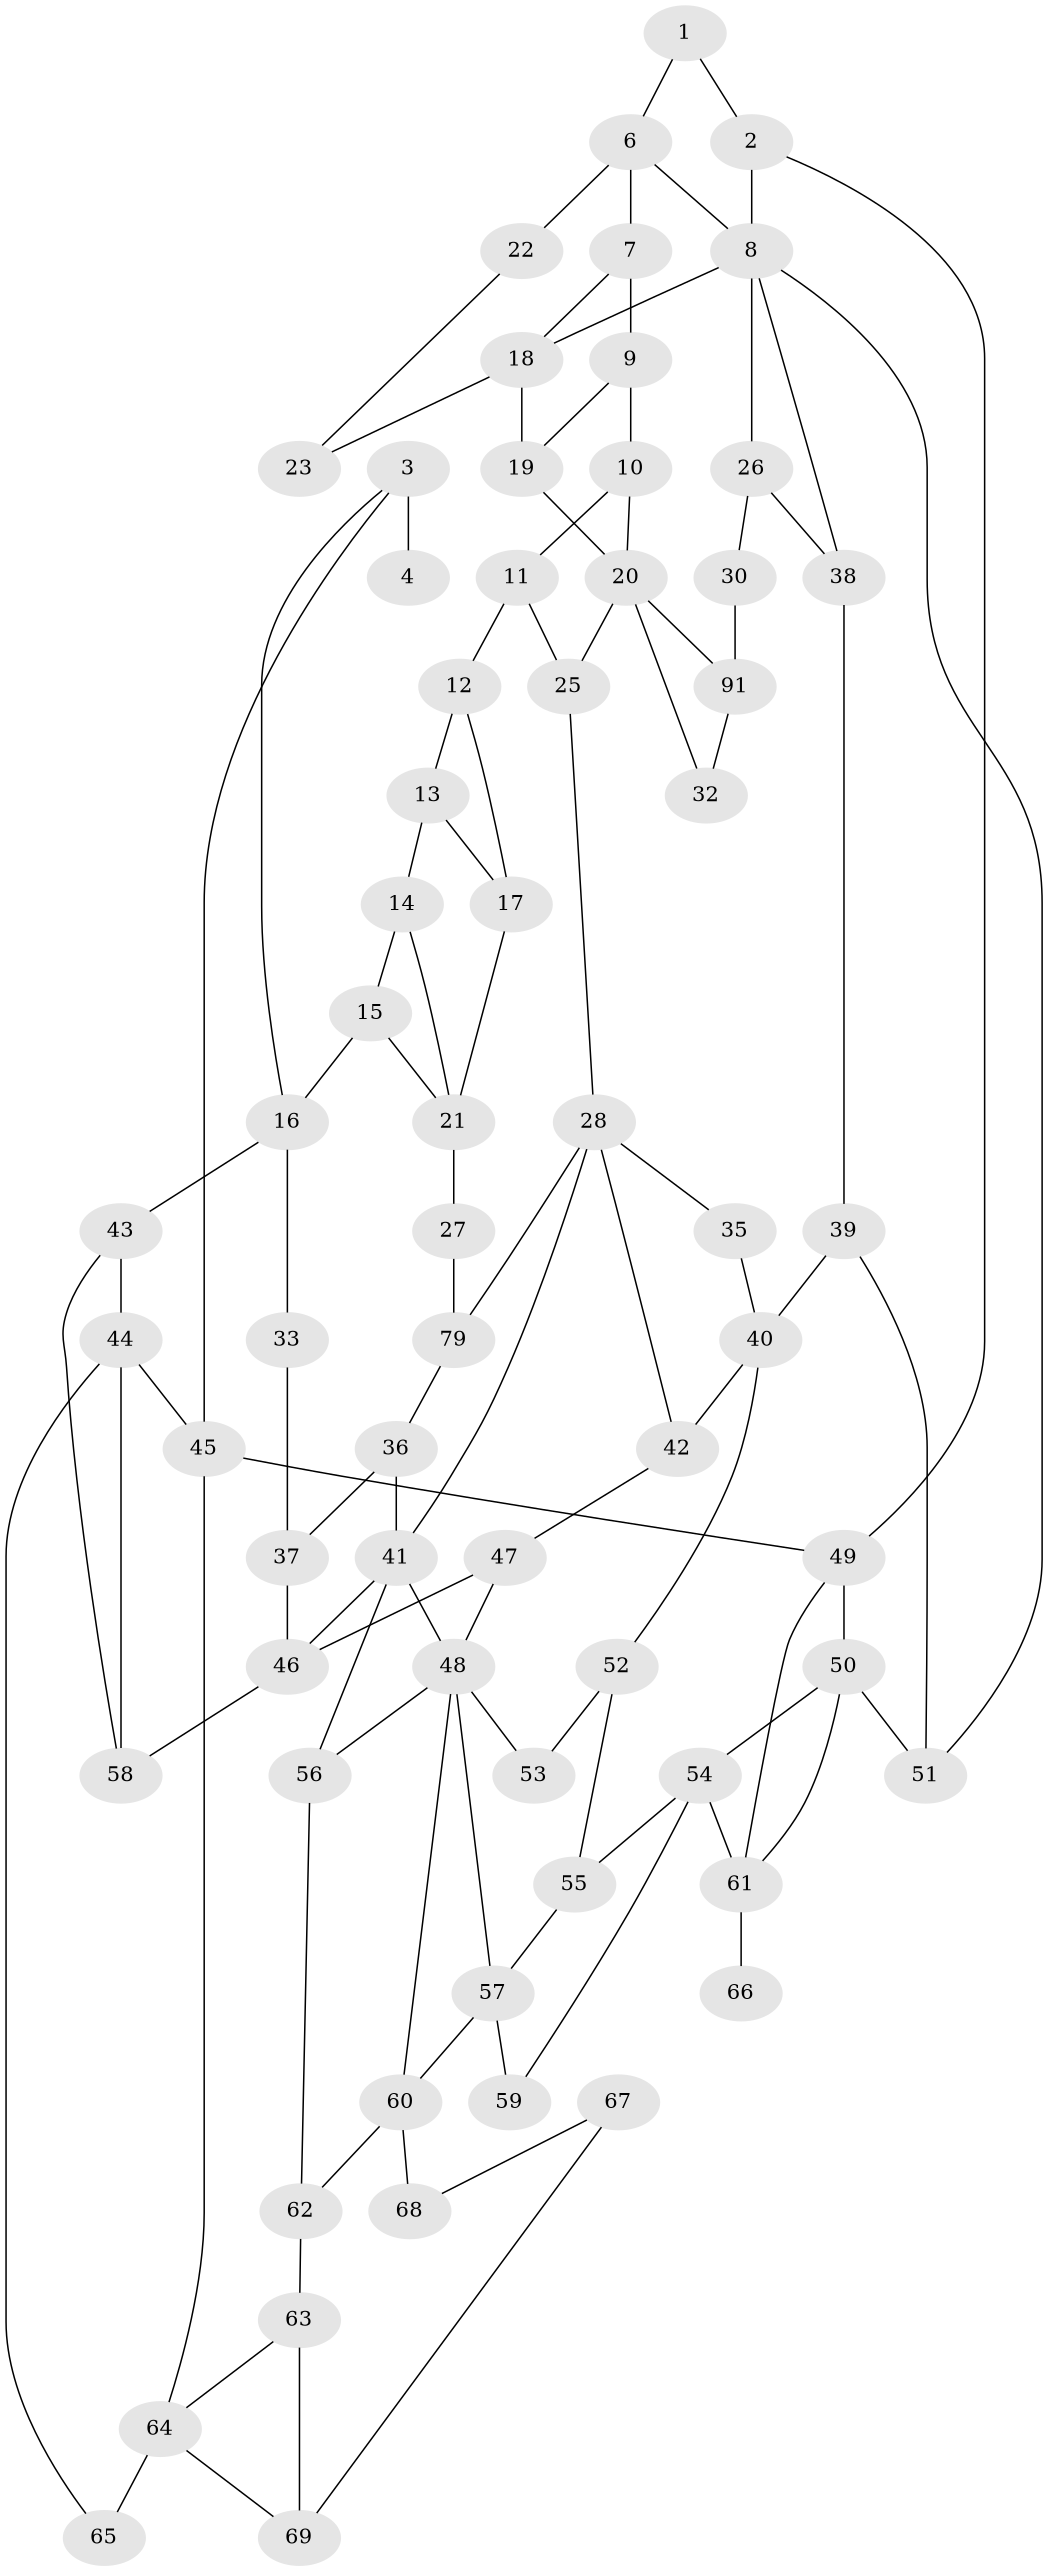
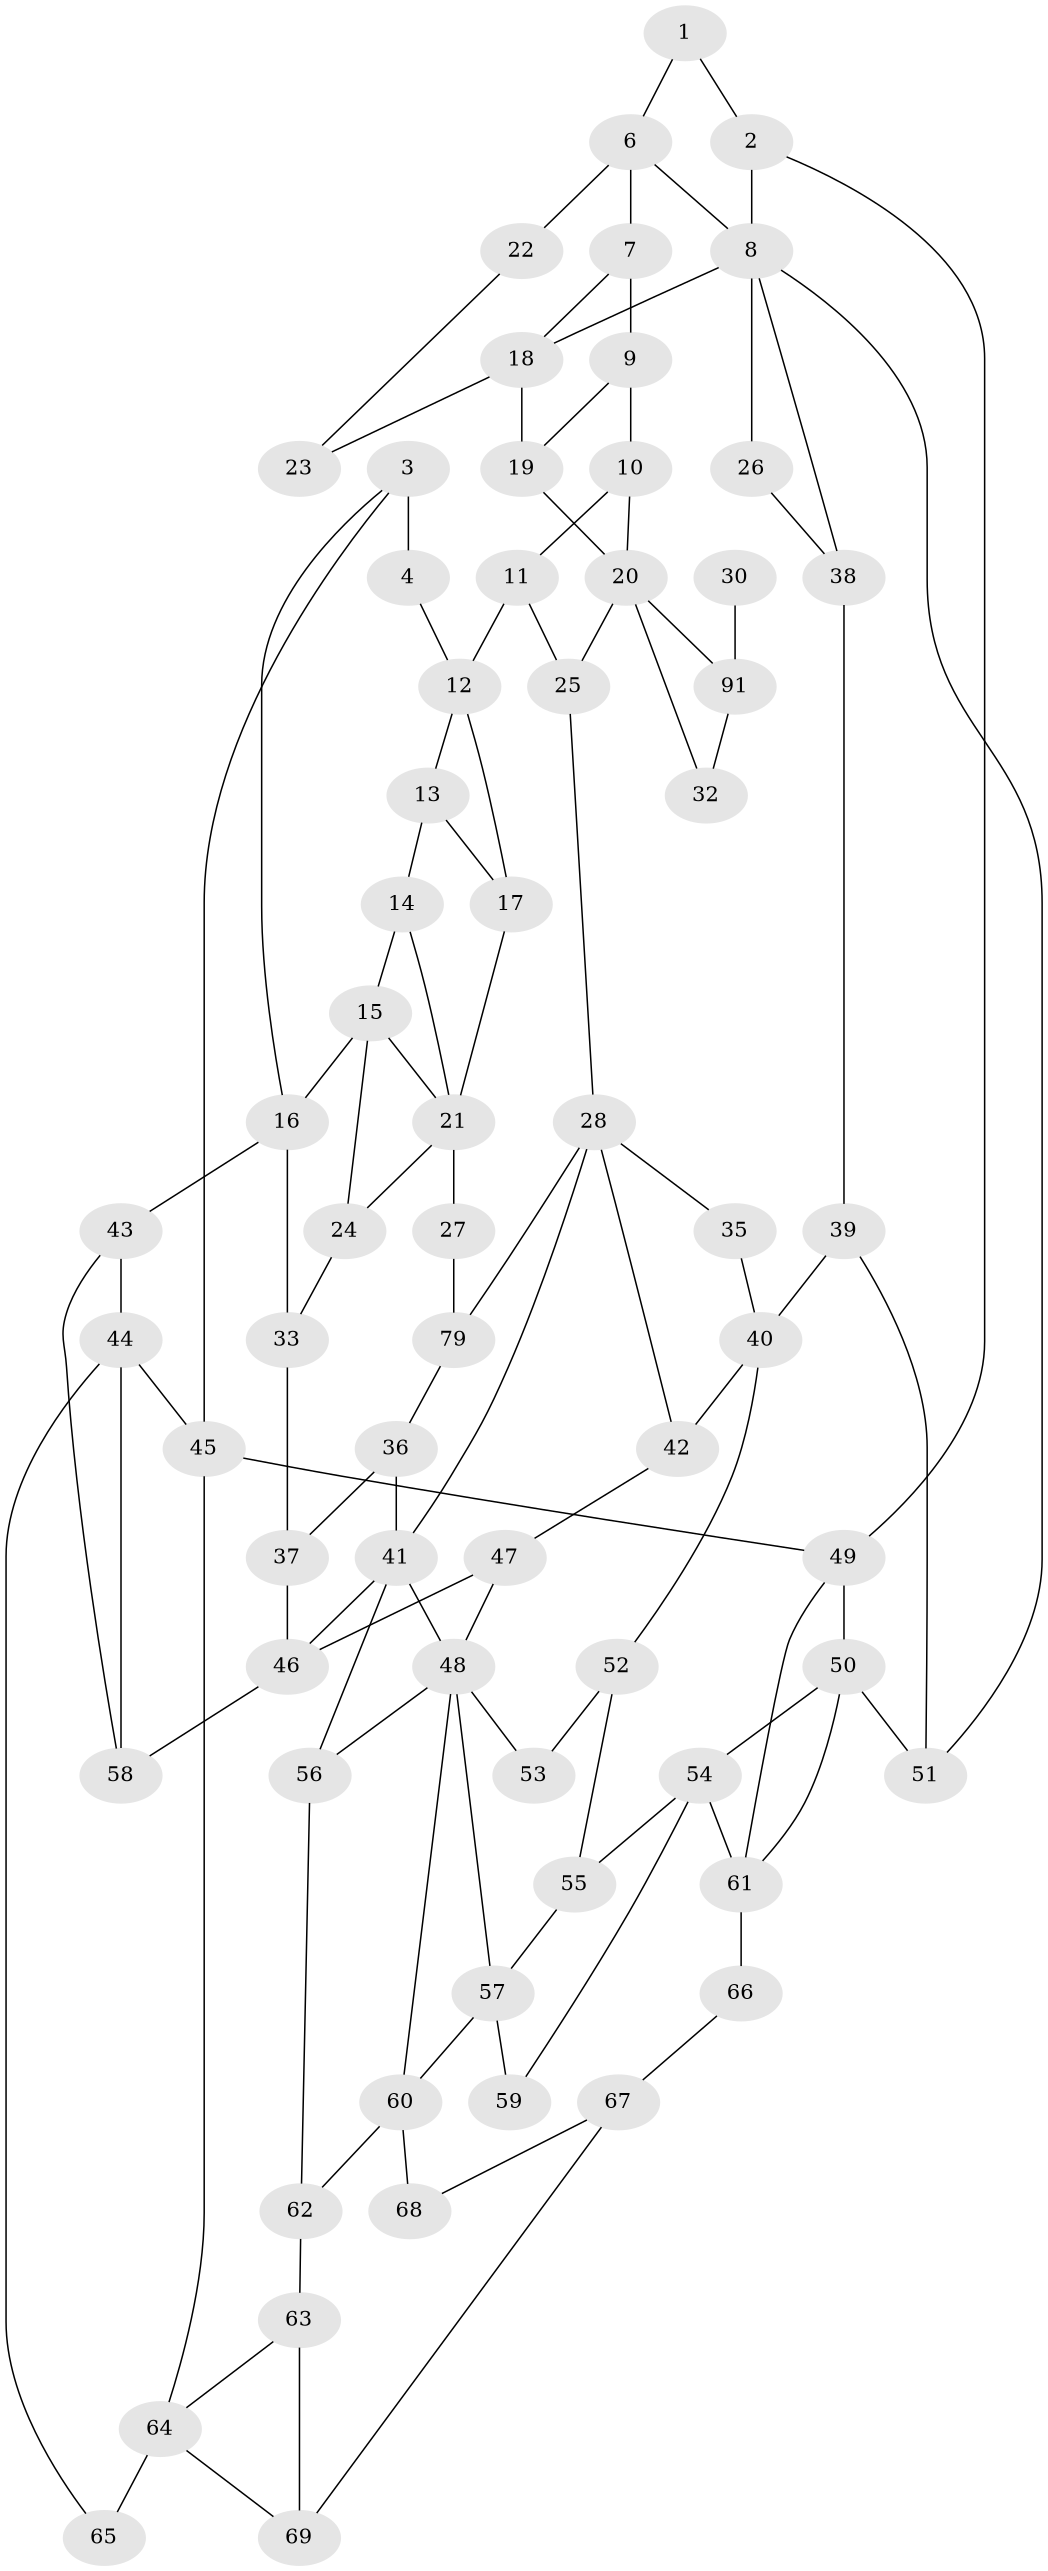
(743, 523) -> none
none -> (434, 632)
none -> (345, 1231)
none -> (680, 2048)
